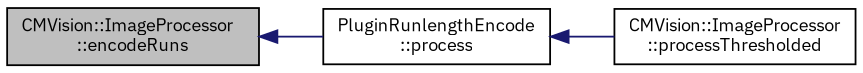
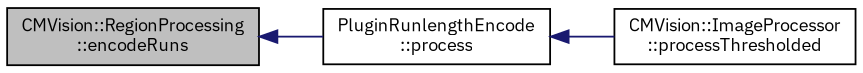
(133, 37) -> (133, 37)
